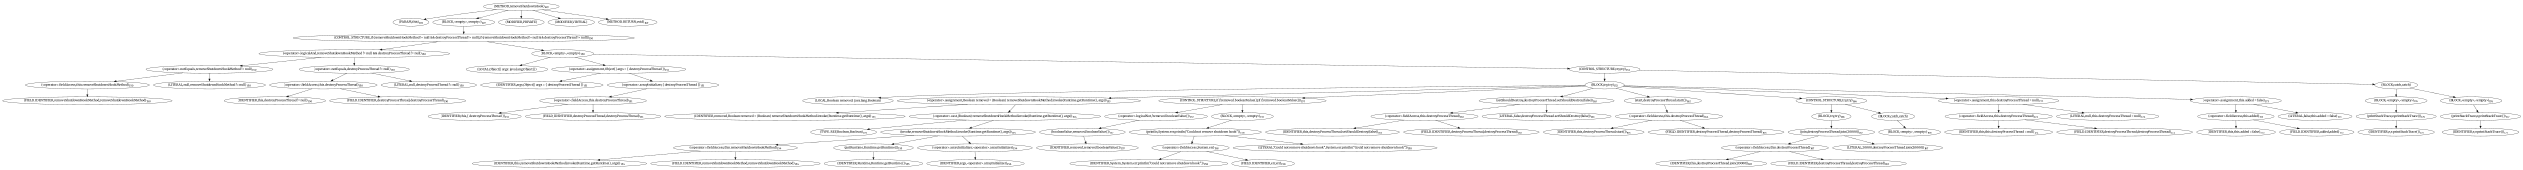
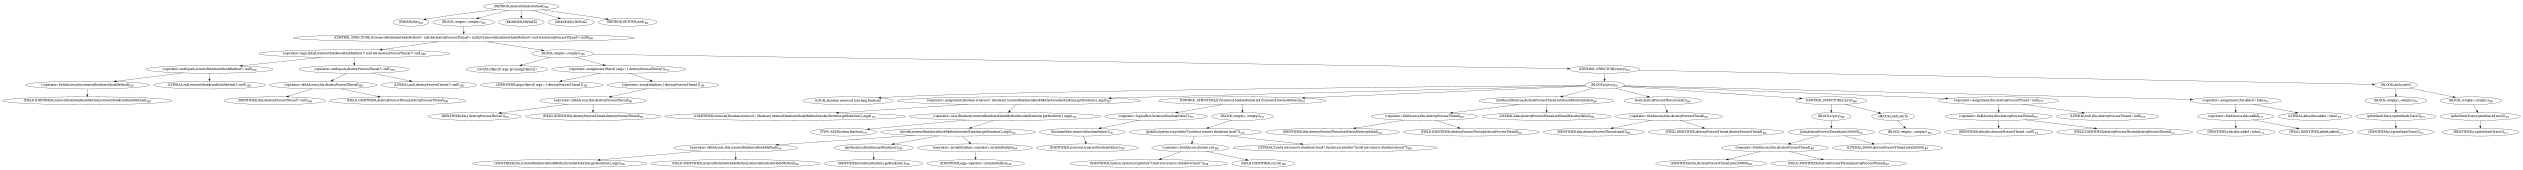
(2262, 132) -> (2262, 132)
(1015, 148) -> (1015, 148)
